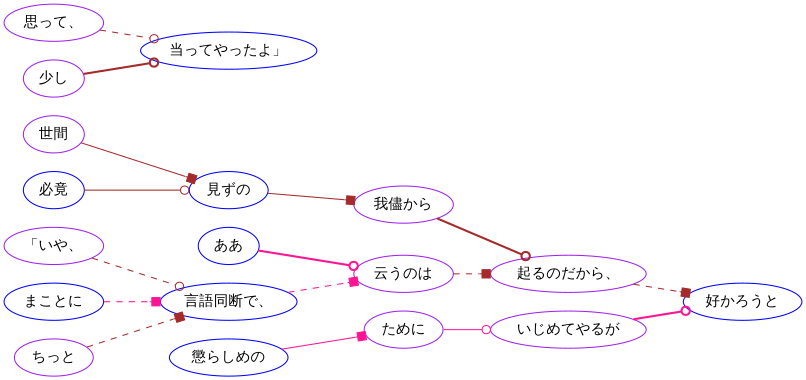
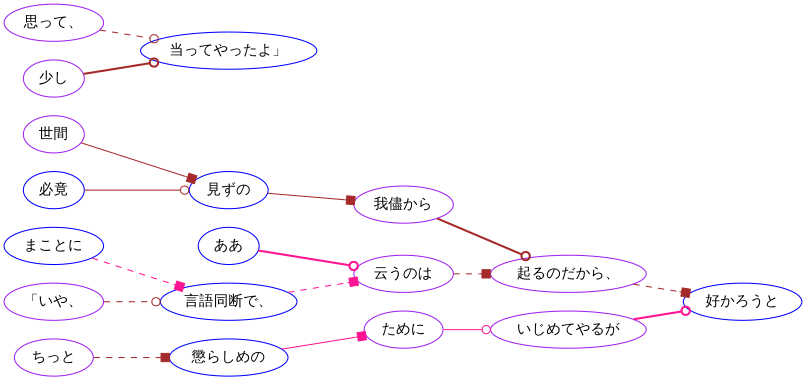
(130, 333) -> (126, 358)
